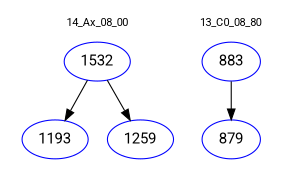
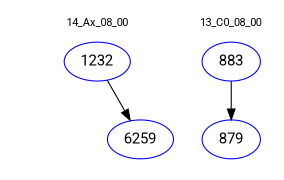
(231, 23) -> (231, 23)
(97, 62) -> (97, 62)
(55, 139) -> none
(140, 139) -> (140, 139)
